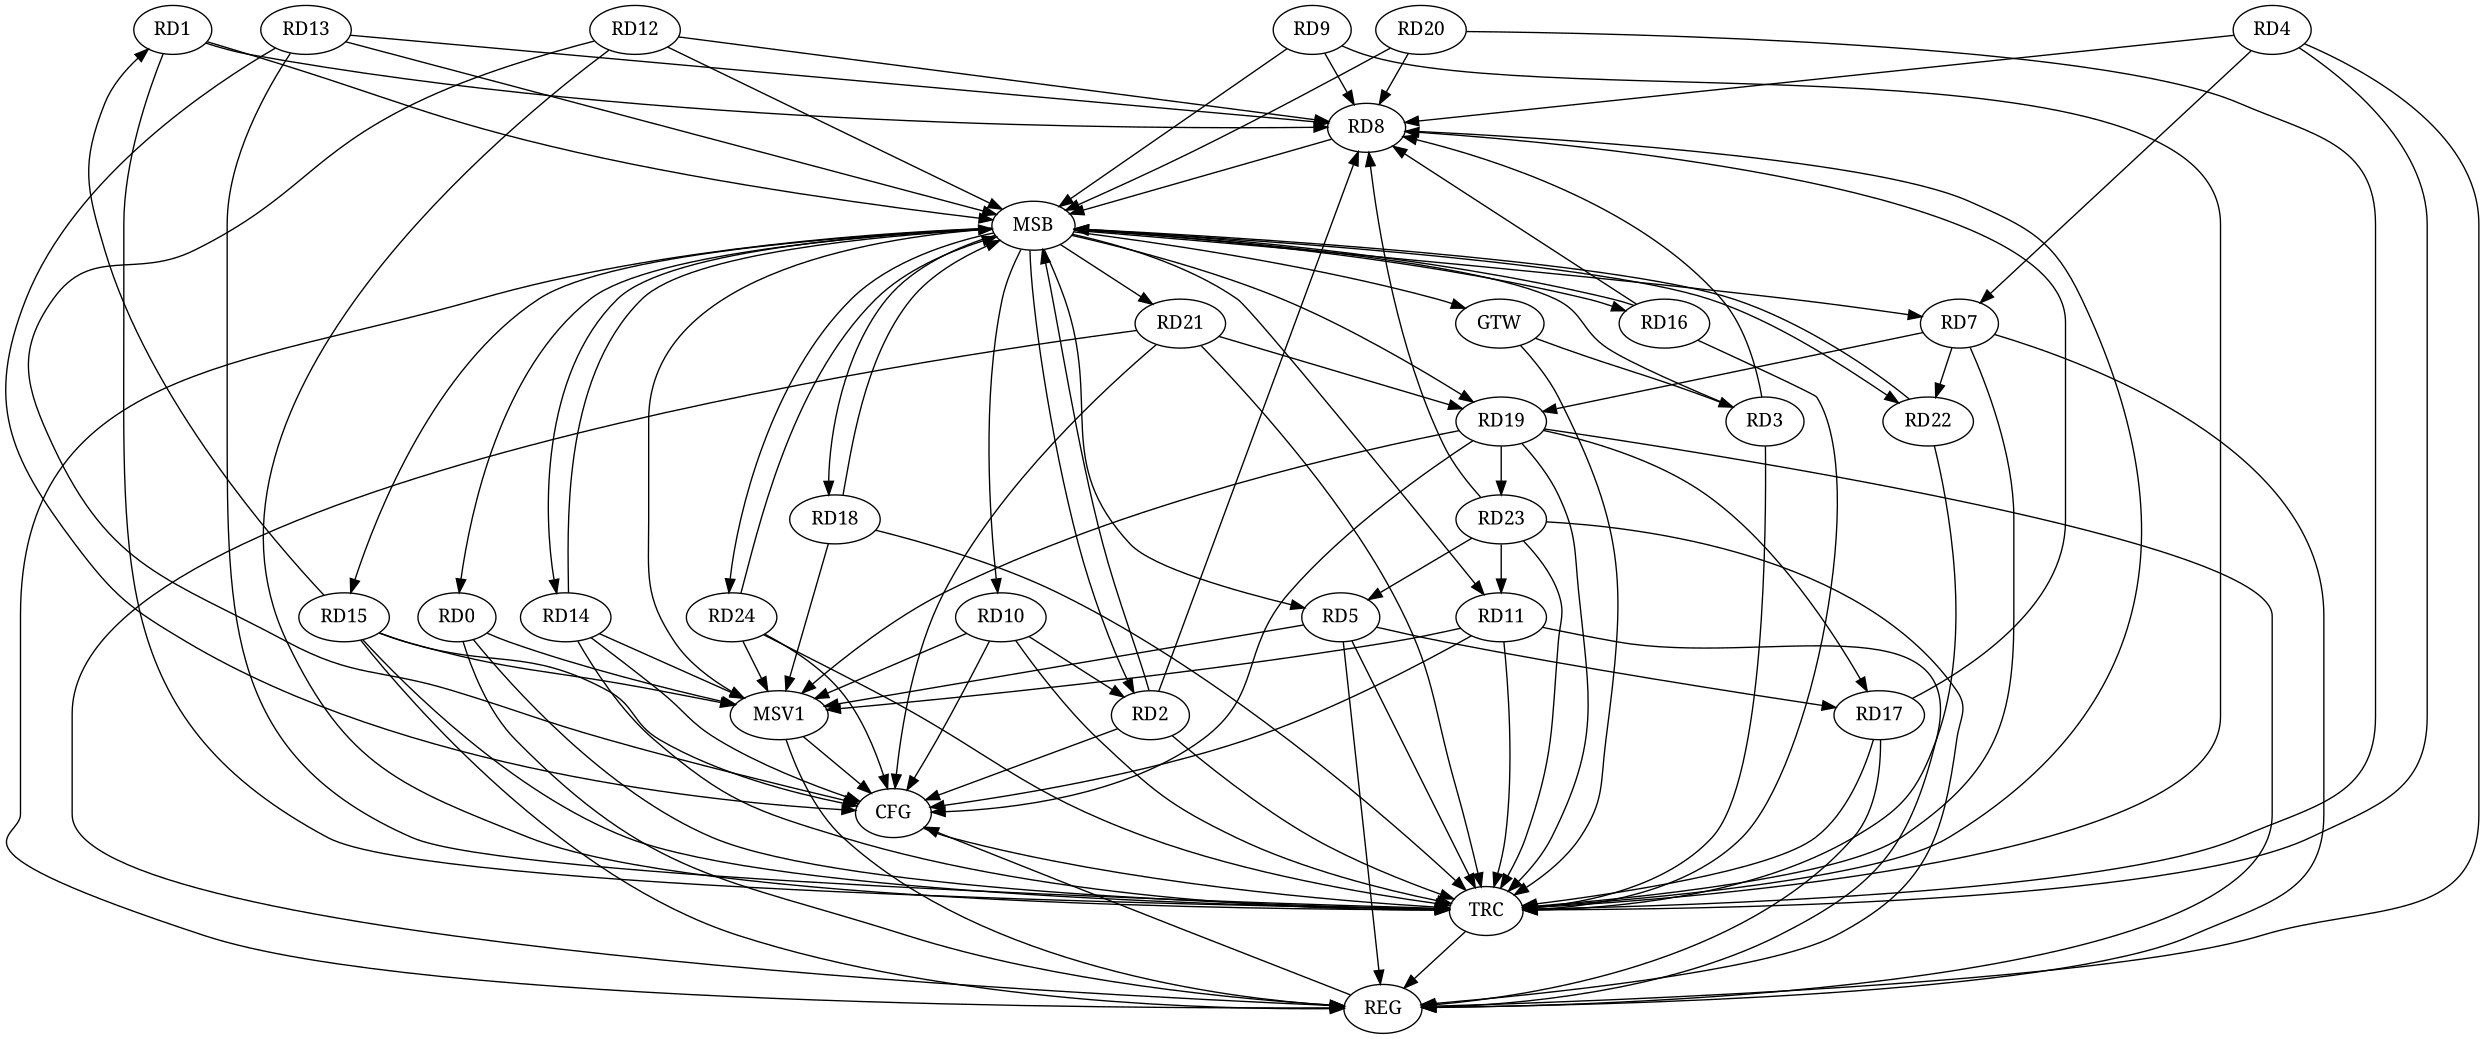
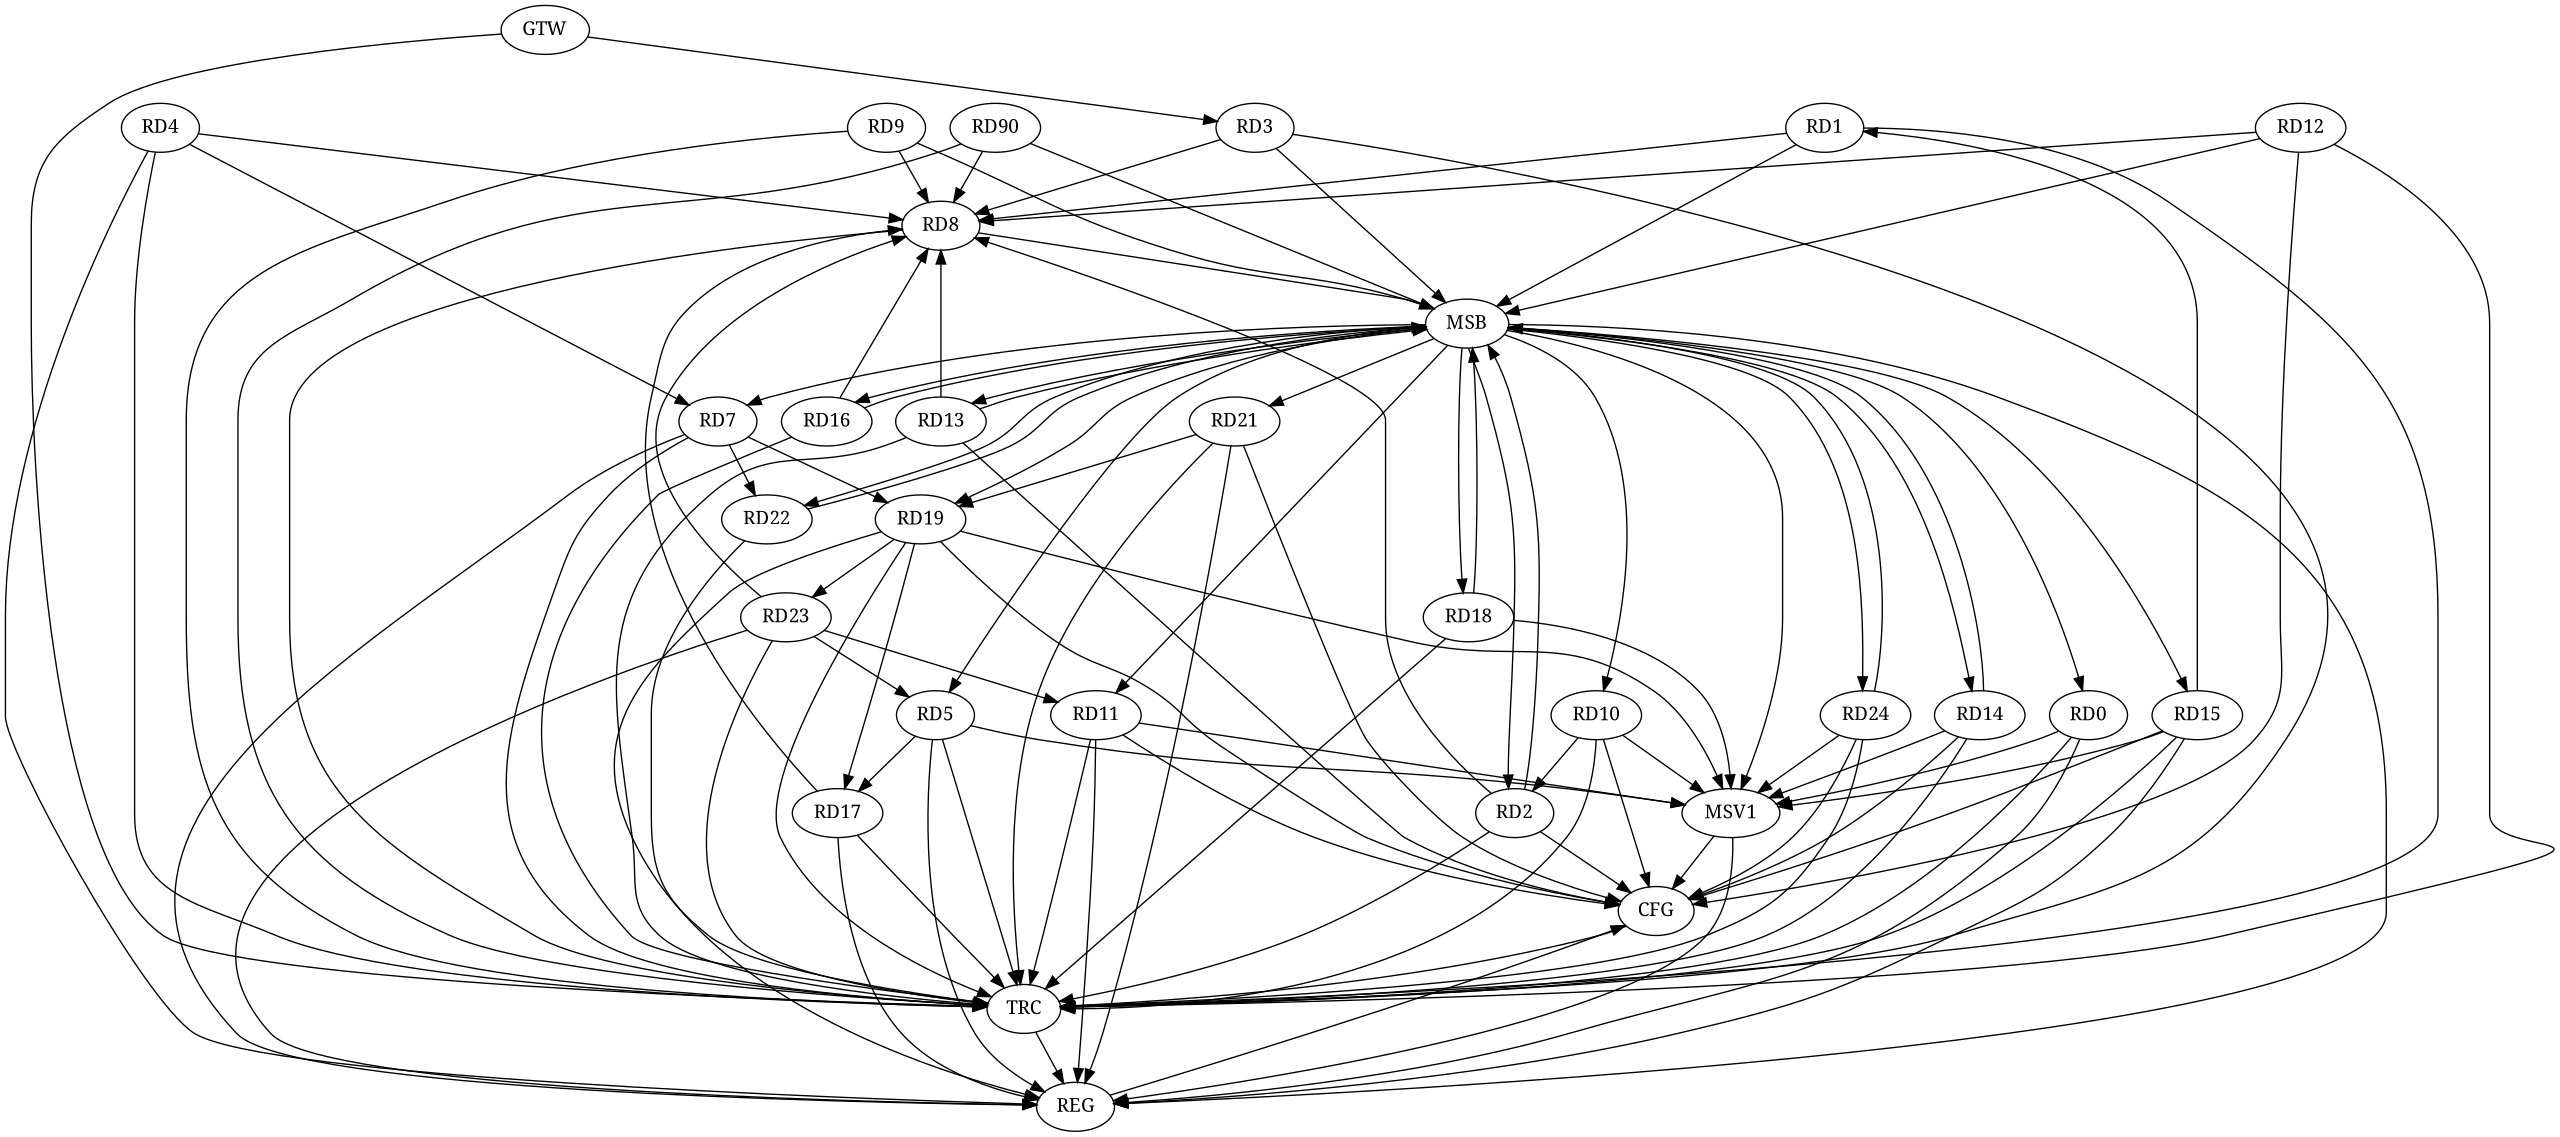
(1421, 30) -> (995, 128)
(1264, 261) -> (1204, 355)
